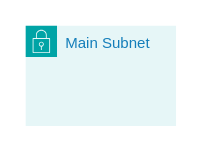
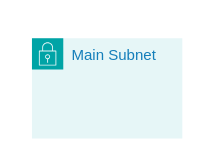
(101, 76) -> (107, 88)
